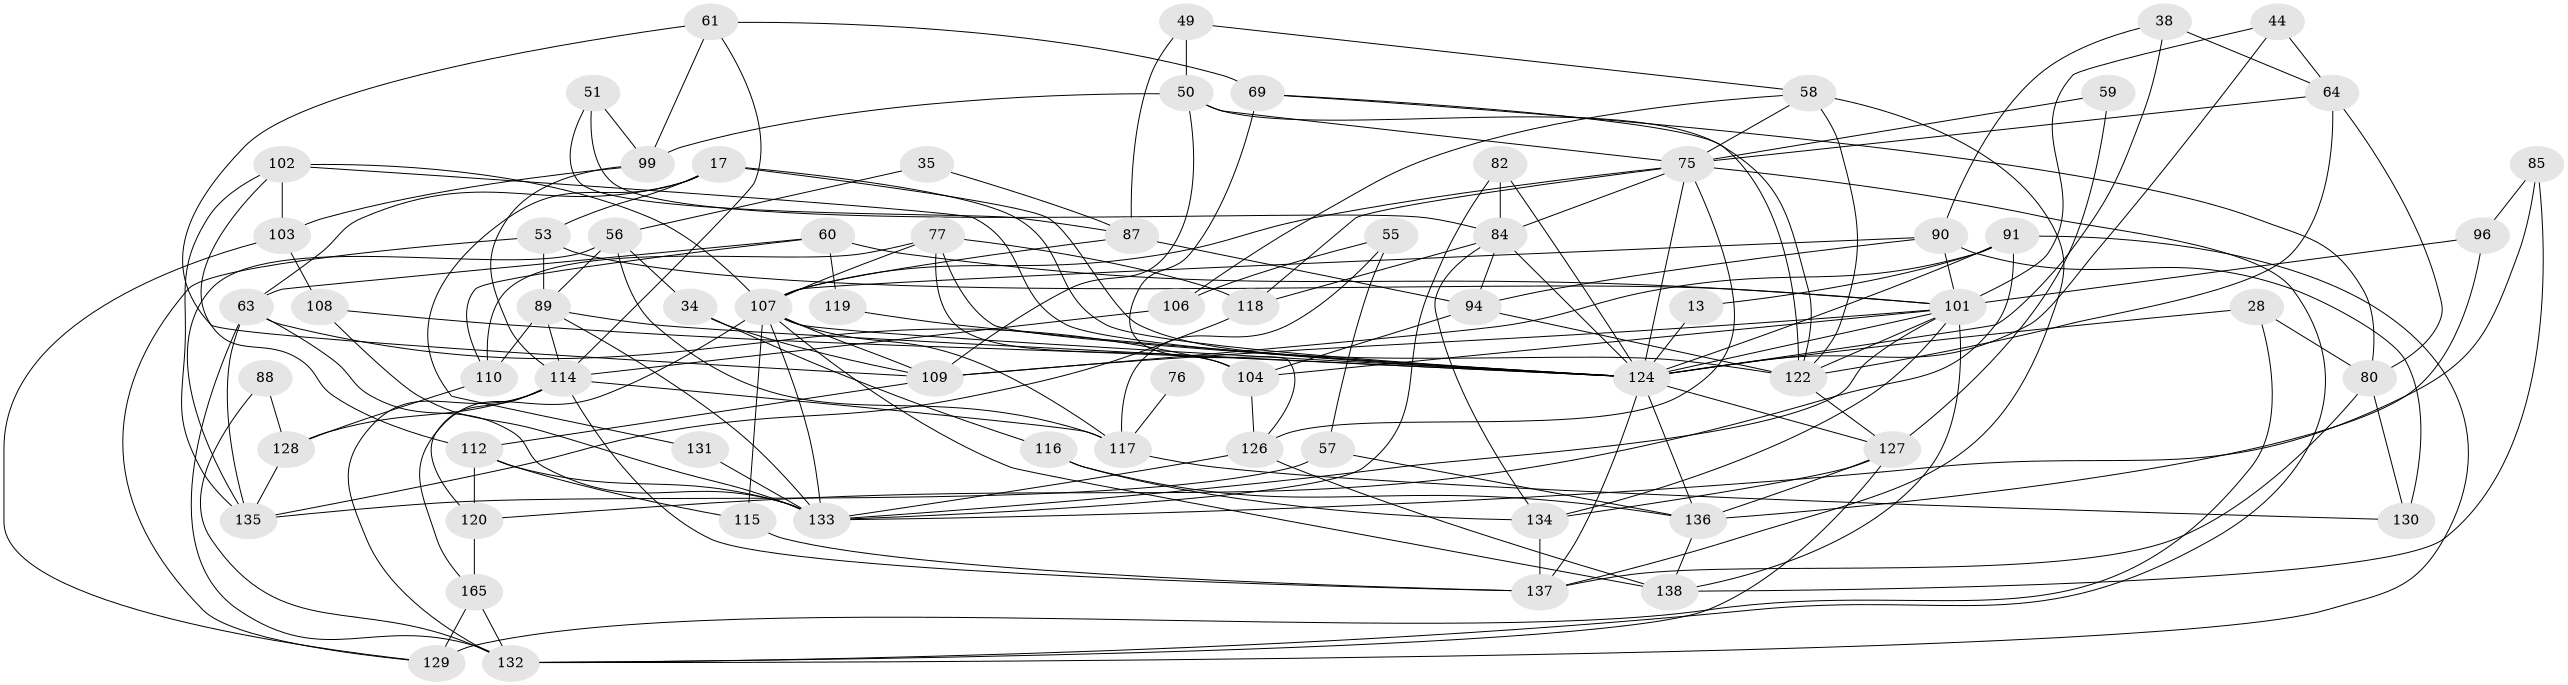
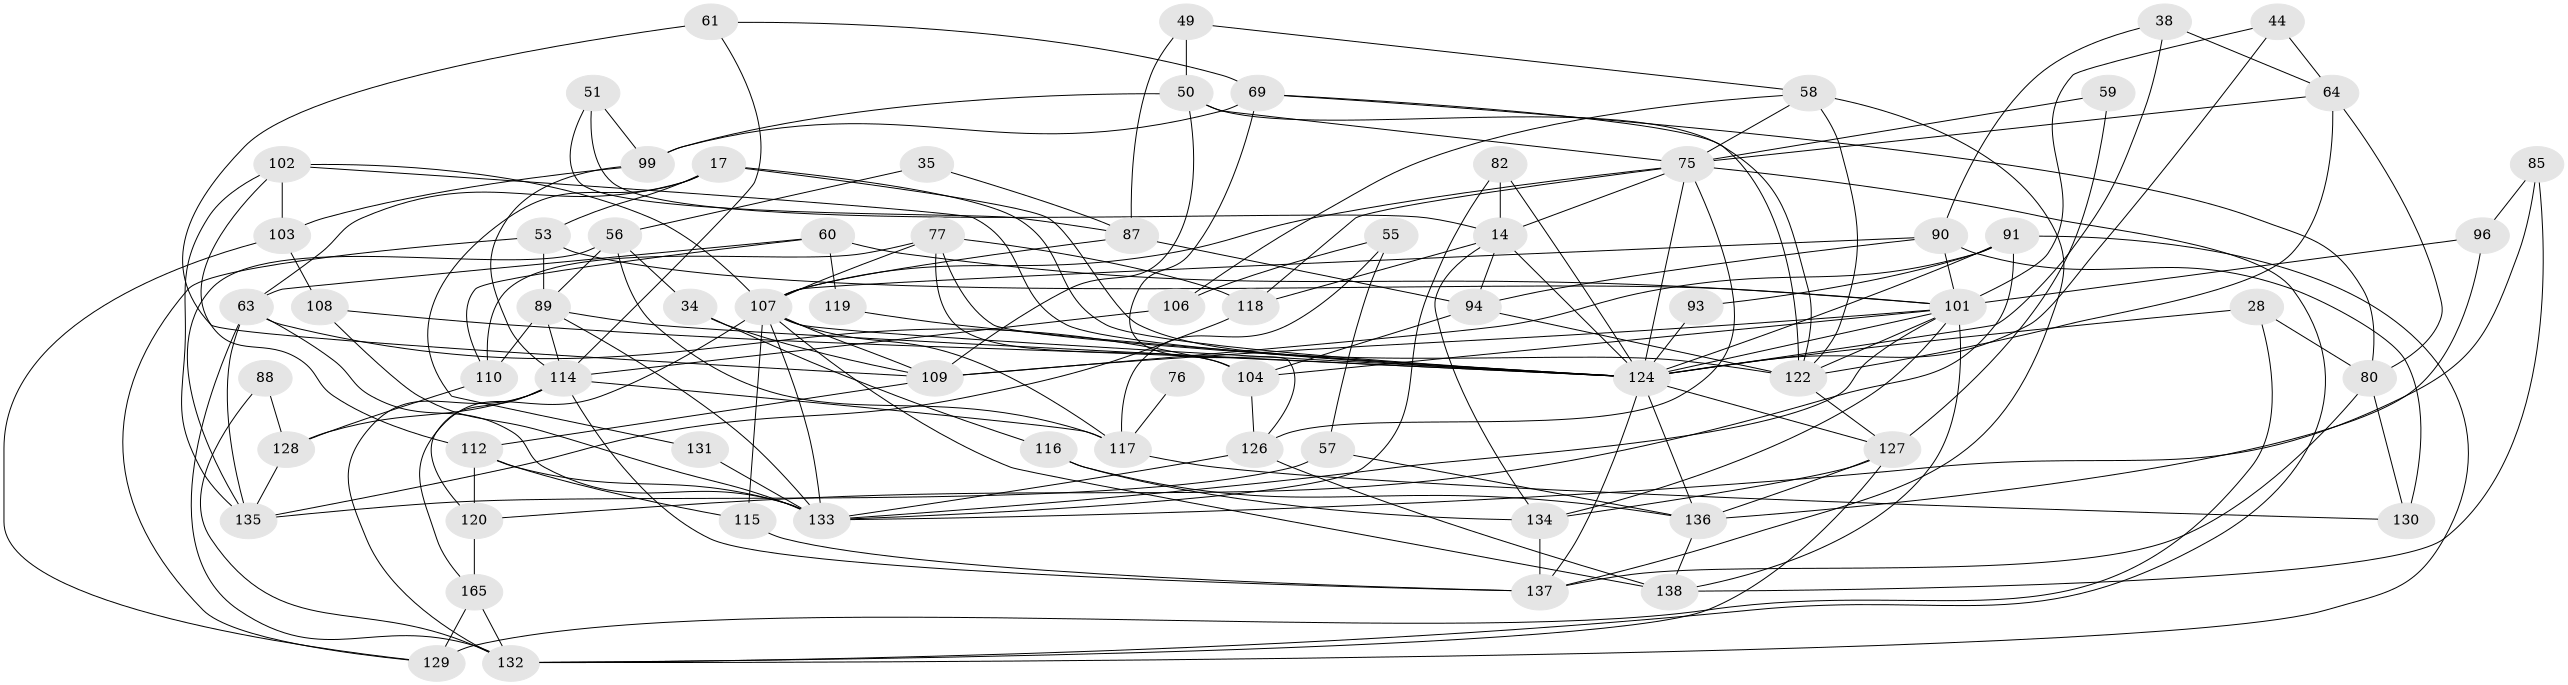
(679, 93) -> (953, 129)
(1500, 236) -> (1500, 236)
(1696, 307) -> (1696, 307)
